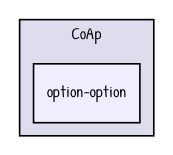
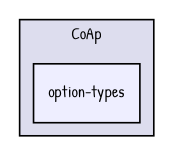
(87, 93) -> (87, 93)
